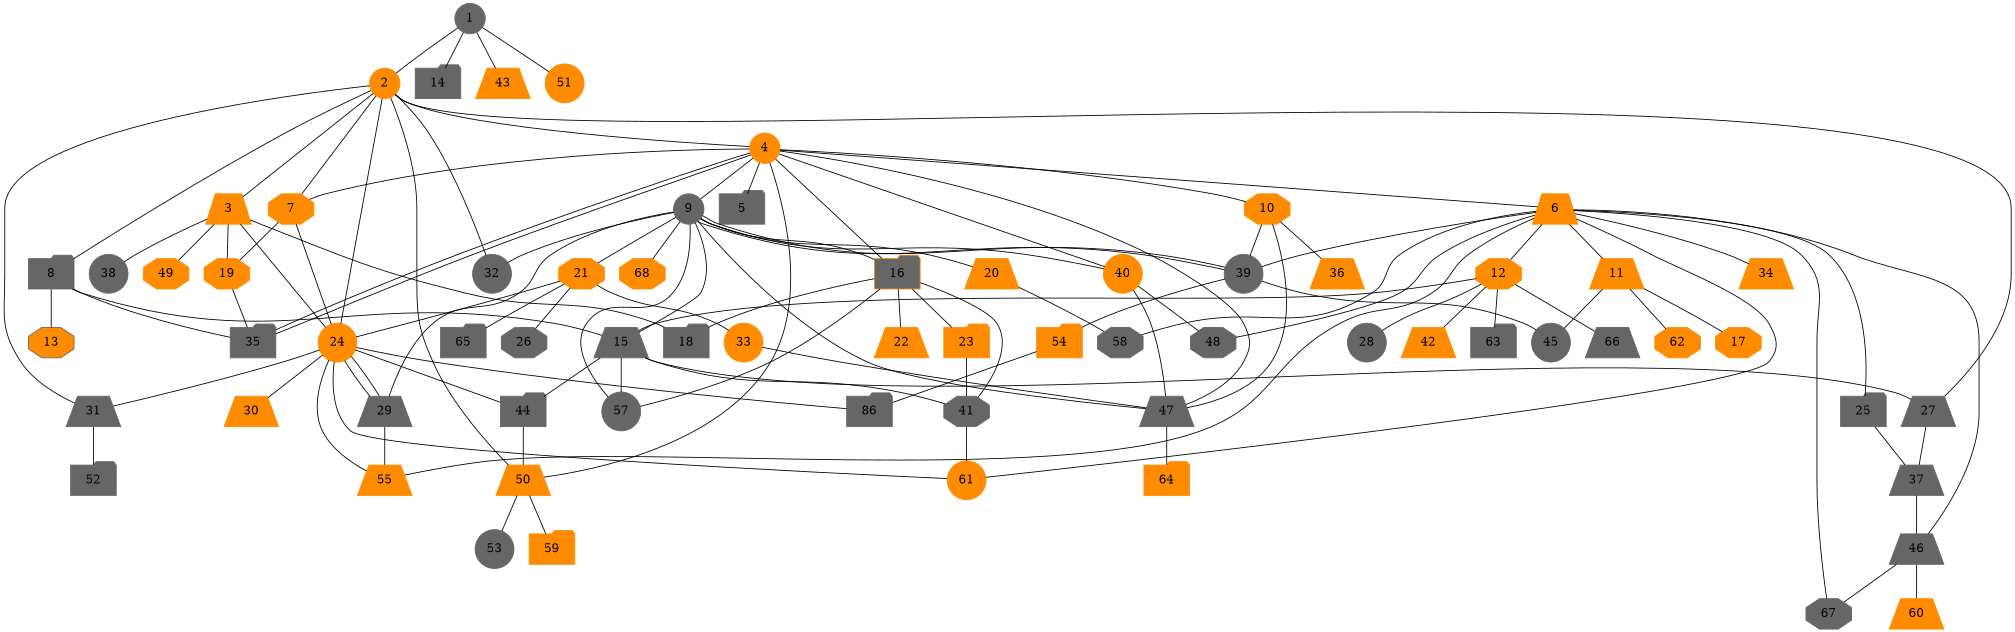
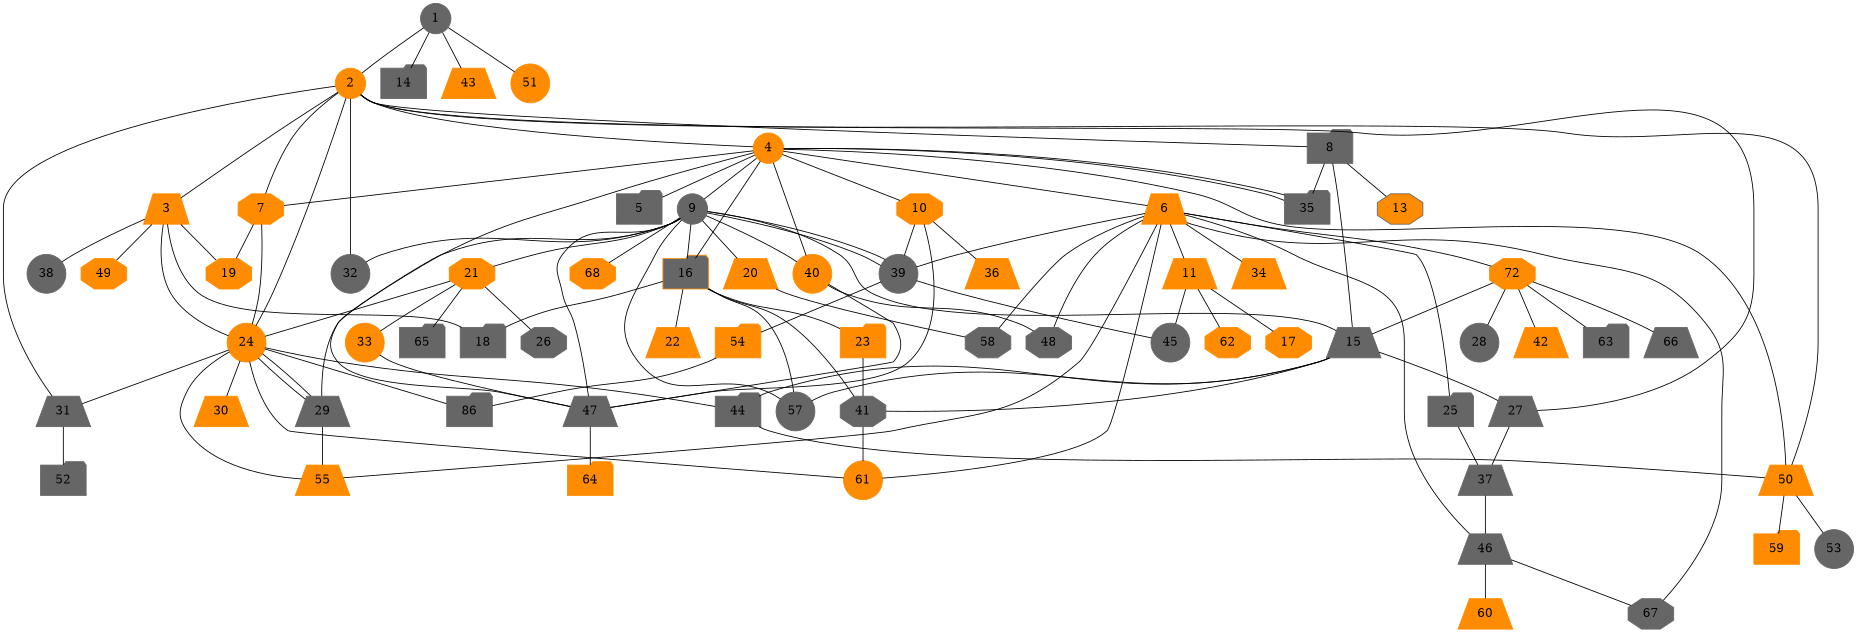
(1499, 274) -> (1512, 274)
(240, 308) -> none
